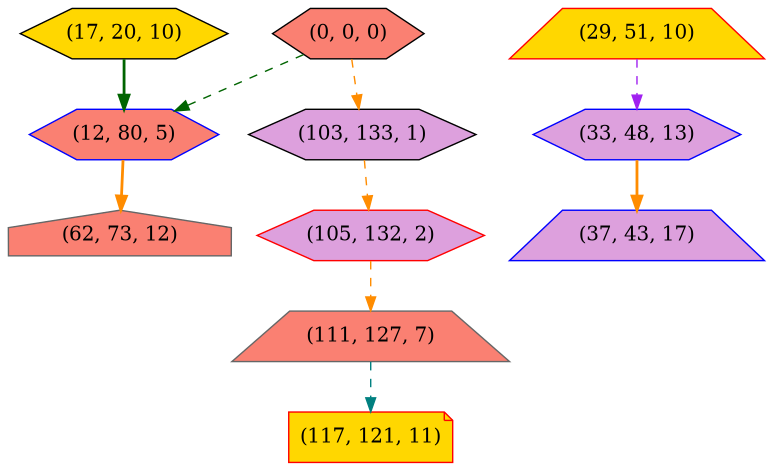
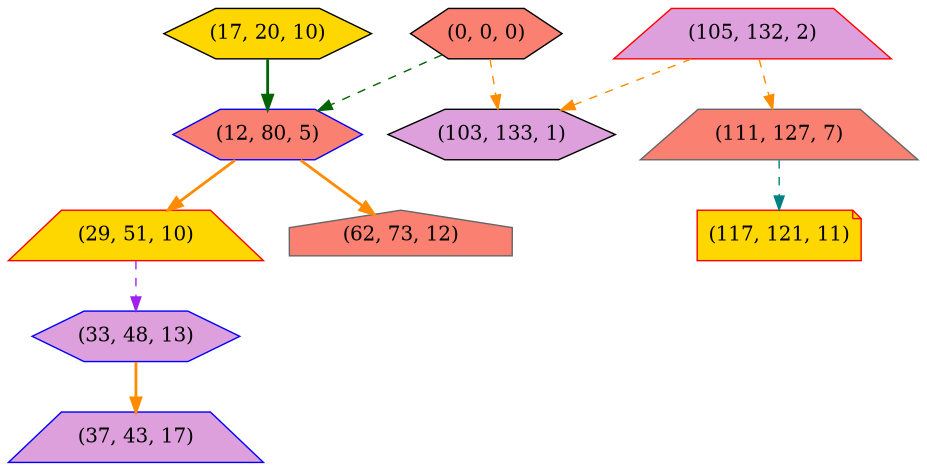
(366, 178) -> (633, 82)
none -> (207, 181)
(371, 235) -> (753, 34)
